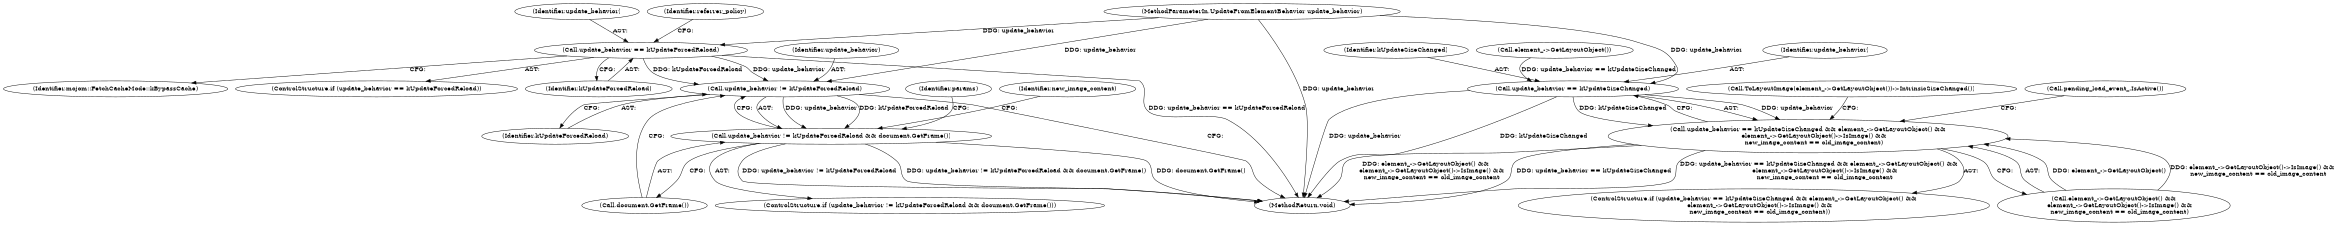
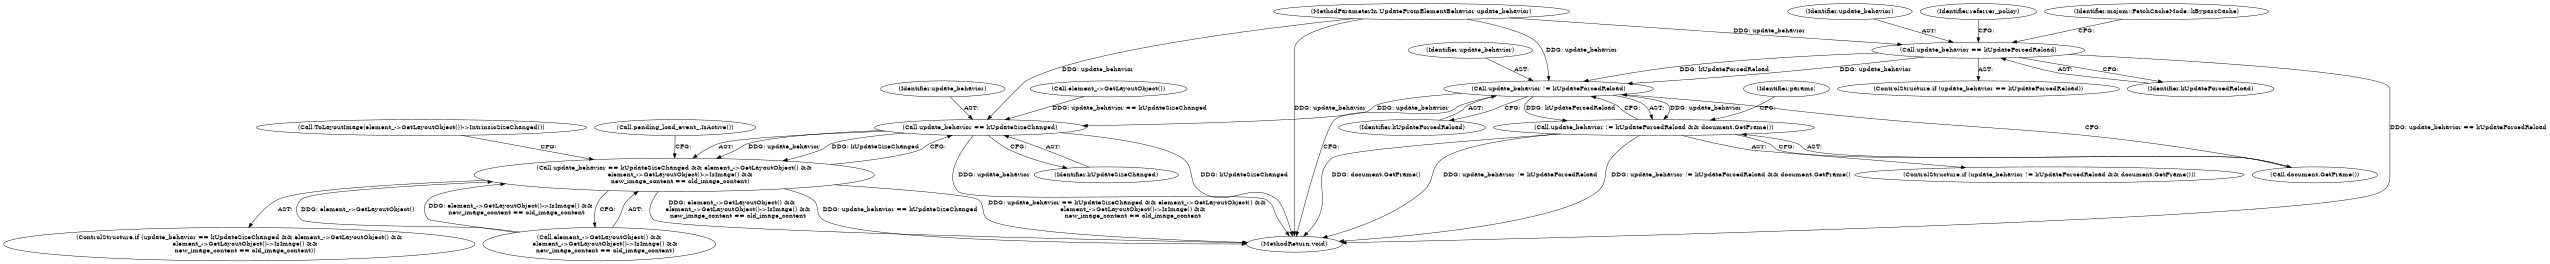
(381, 69) -> (2070, 30)
(1068, 89) -> none
none -> (1276, 120)
none -> (1024, 156)
